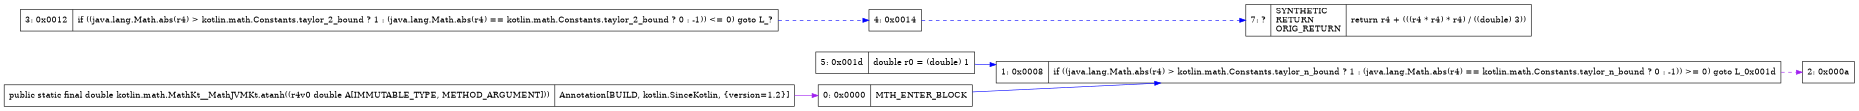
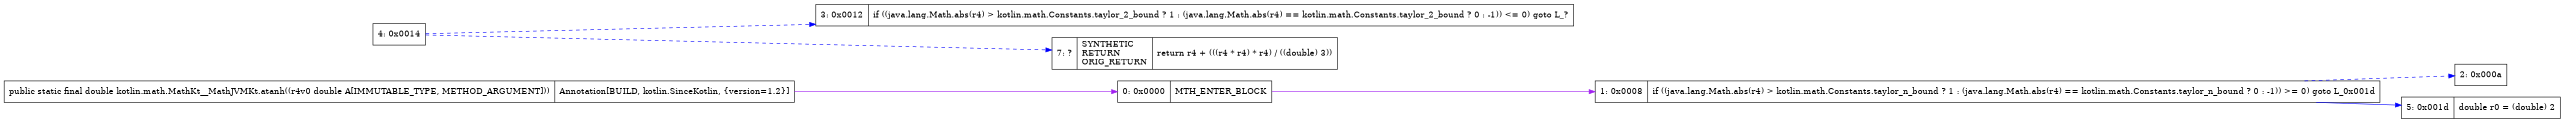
(820, 20) -> (618, 29)
(922, 62) -> (2507, 108)
(982, 64) -> (2356, 104)
(1789, 72) -> (2377, 78)
(1063, 88) -> (1430, 92)
